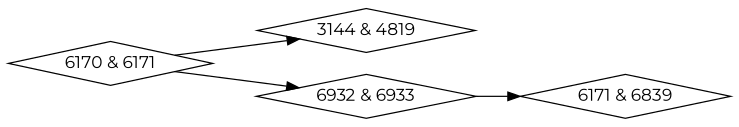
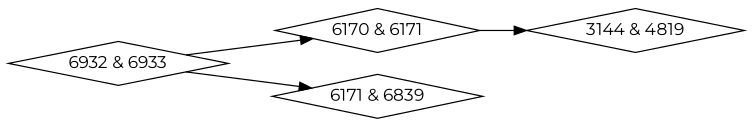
(231, 79) -> (243, 48)
